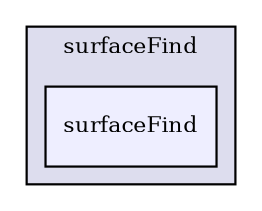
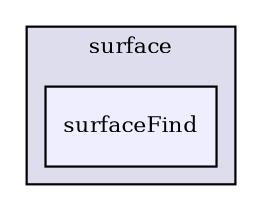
(131, 48) -> (131, 48)
